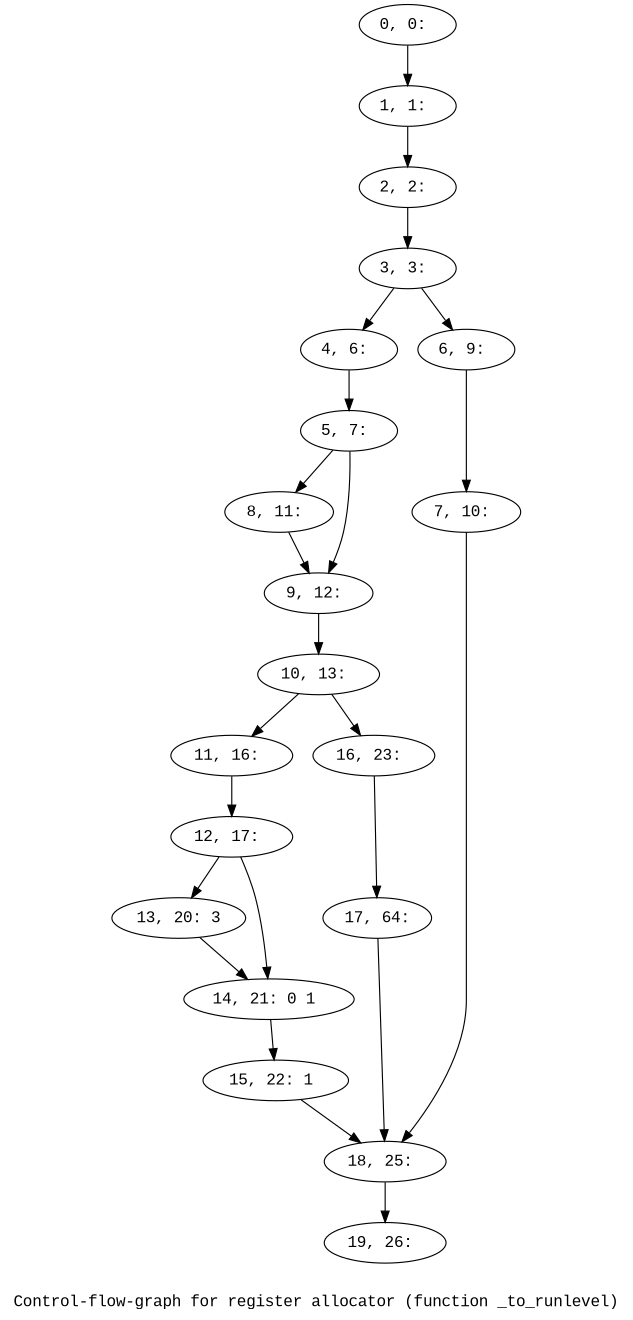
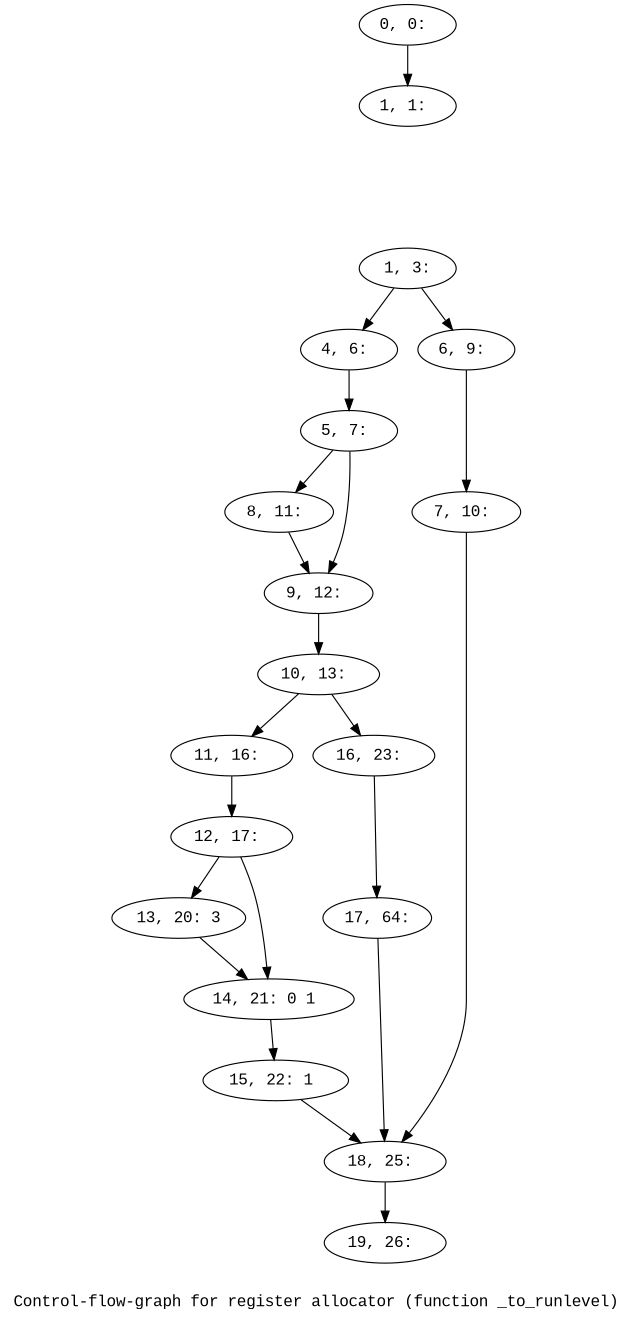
(408, 187) -> none
(408, 268) -> (408, 268)
